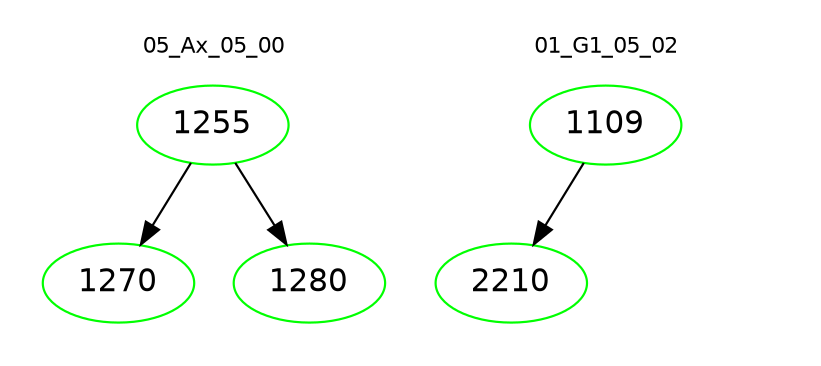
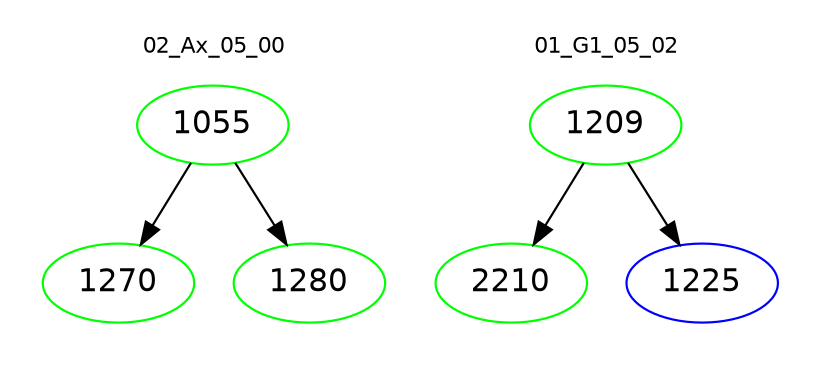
(214, 47) -> (214, 47)
(213, 125) -> (213, 125)
(606, 125) -> (606, 125)
none -> (702, 283)
